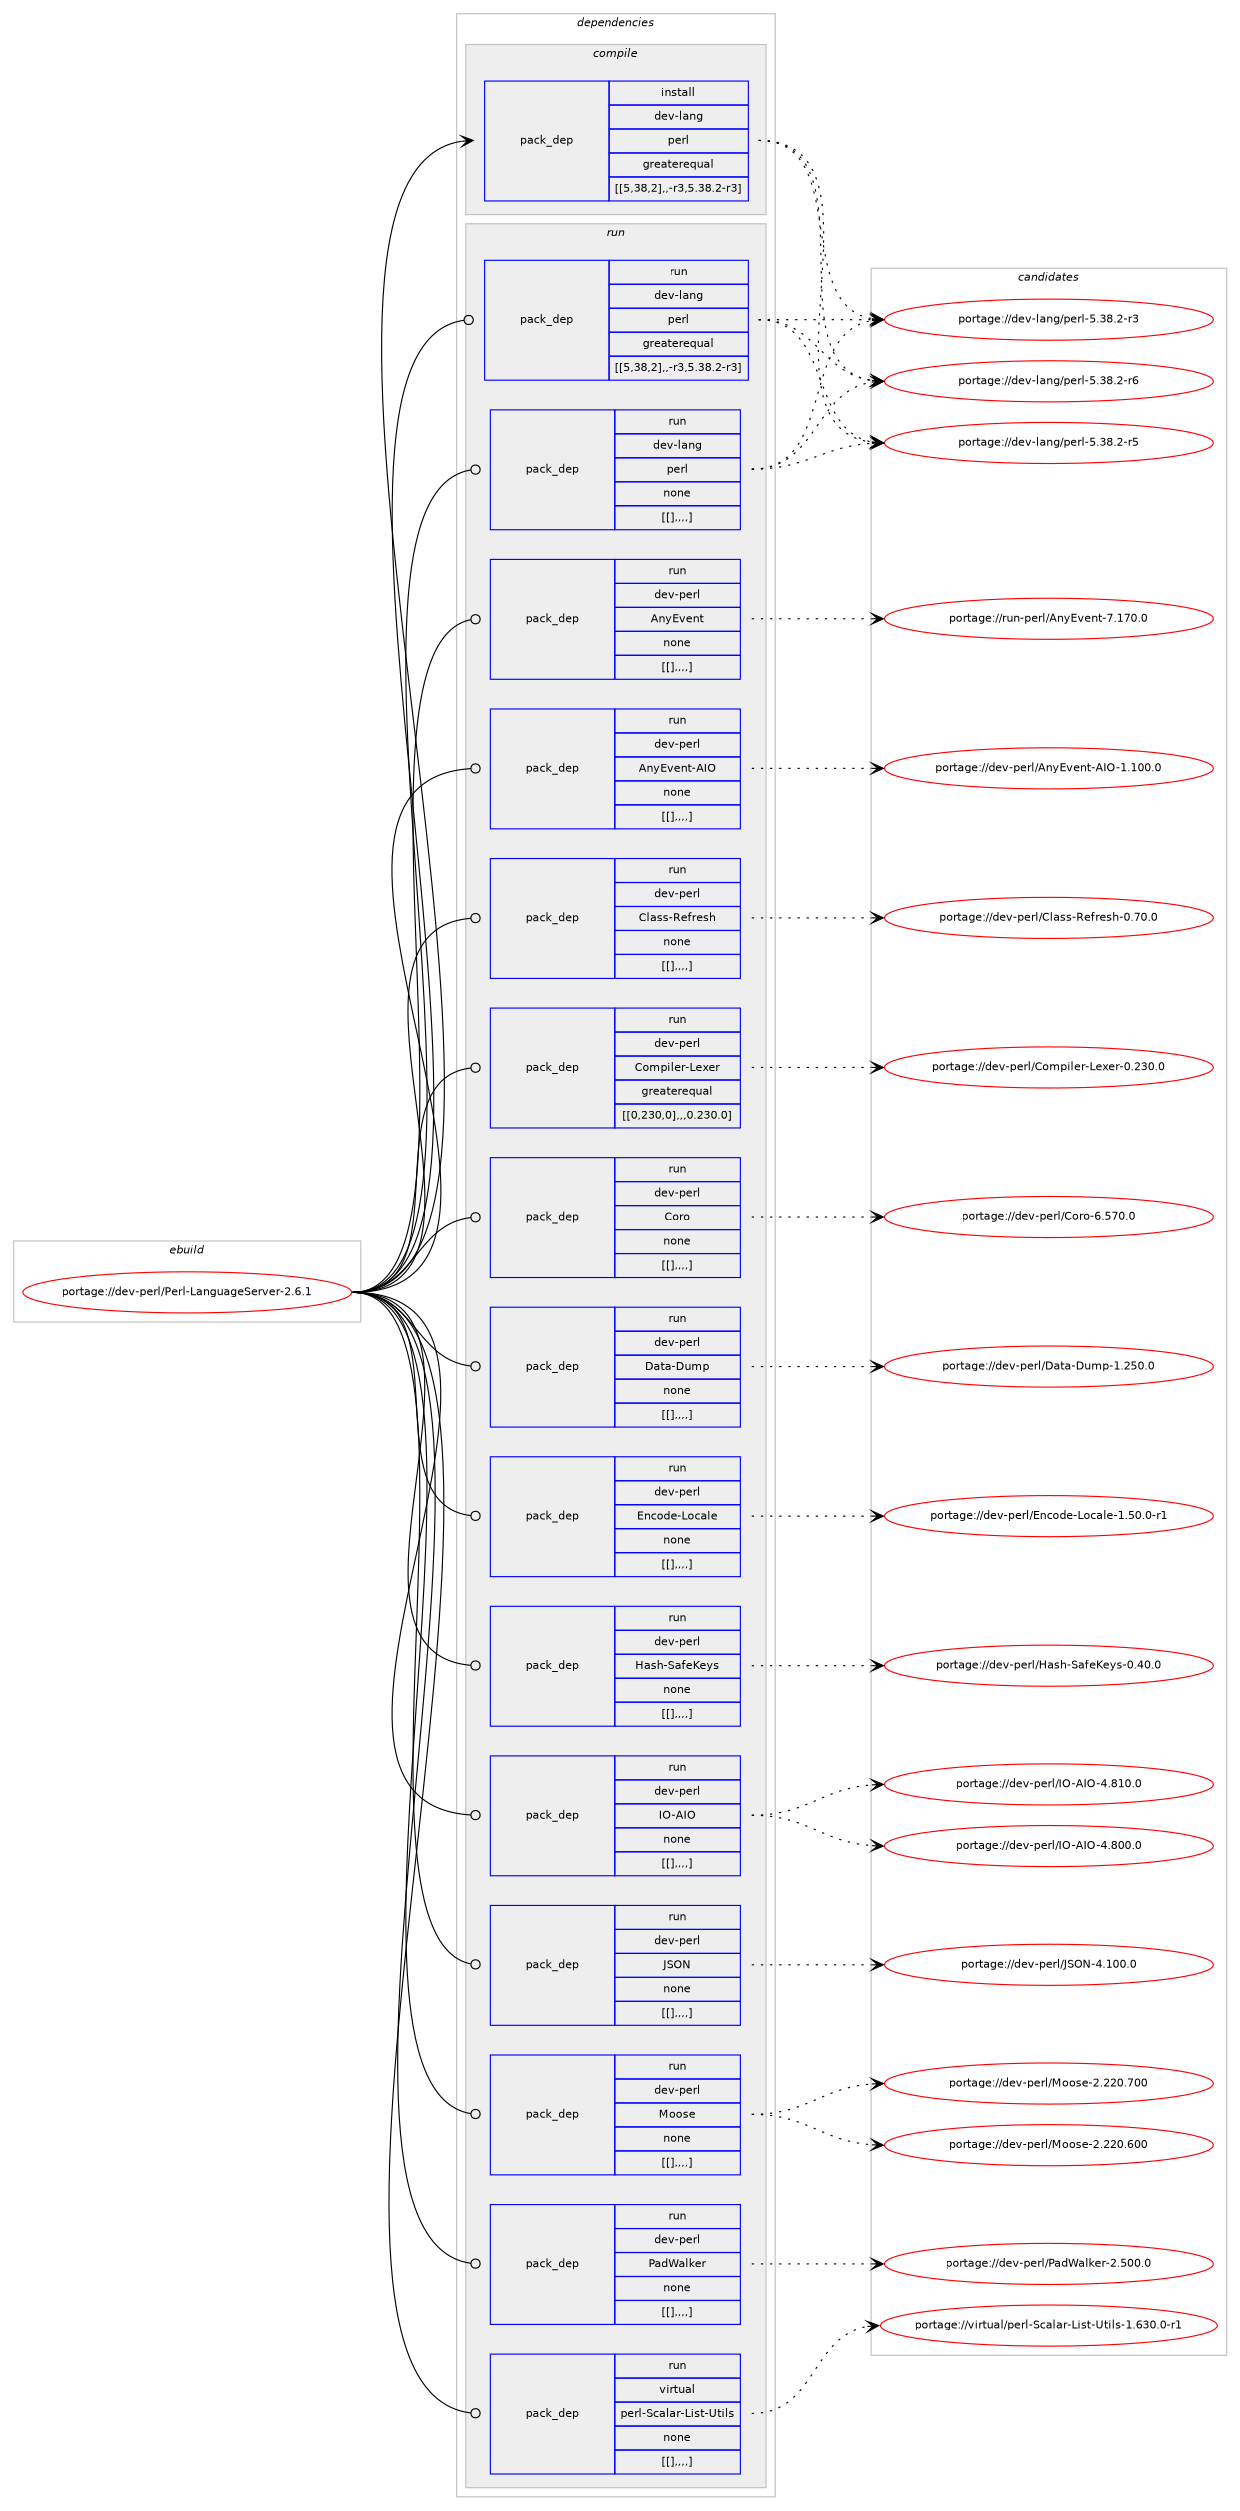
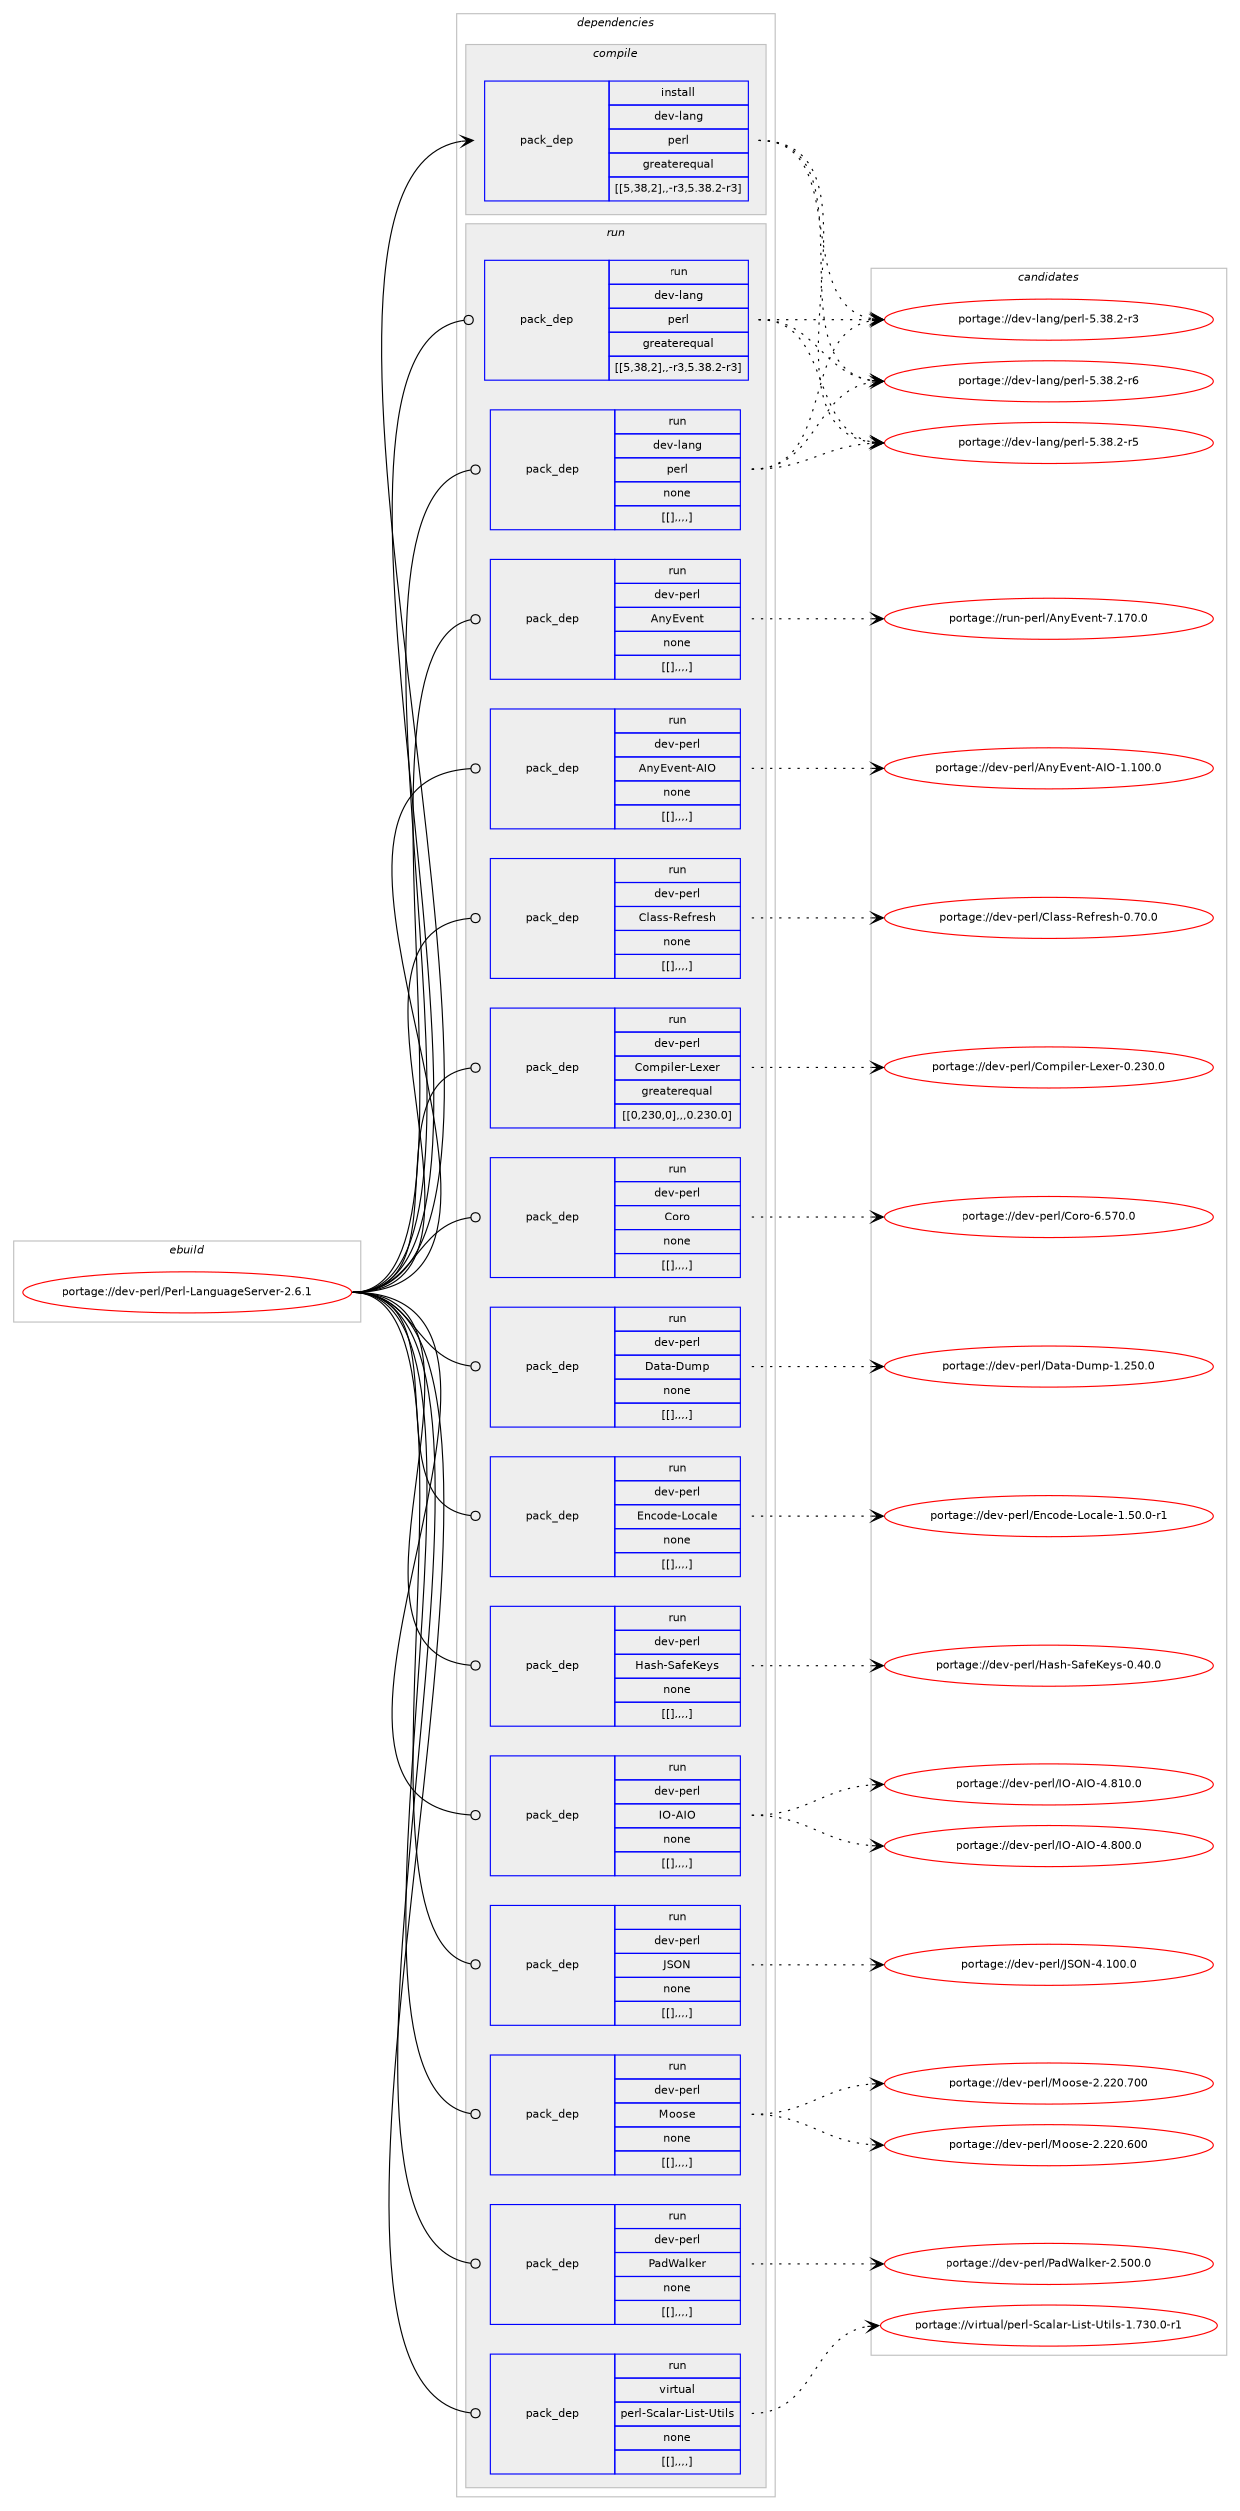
(1049, 2326) -> (1049, 2326)
